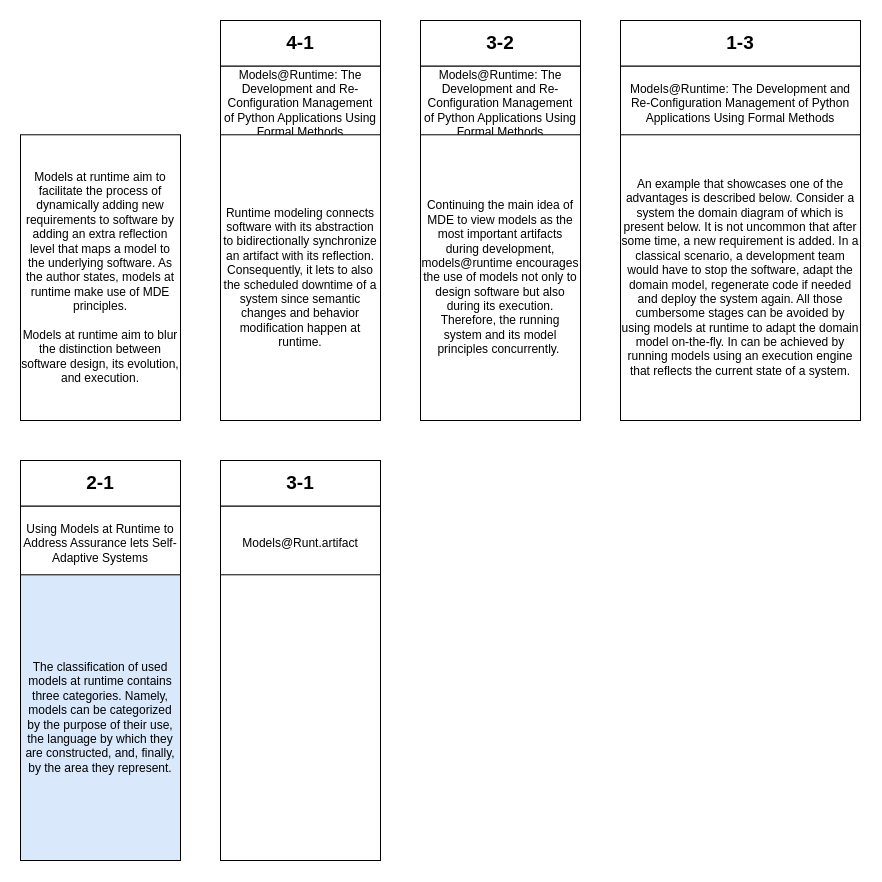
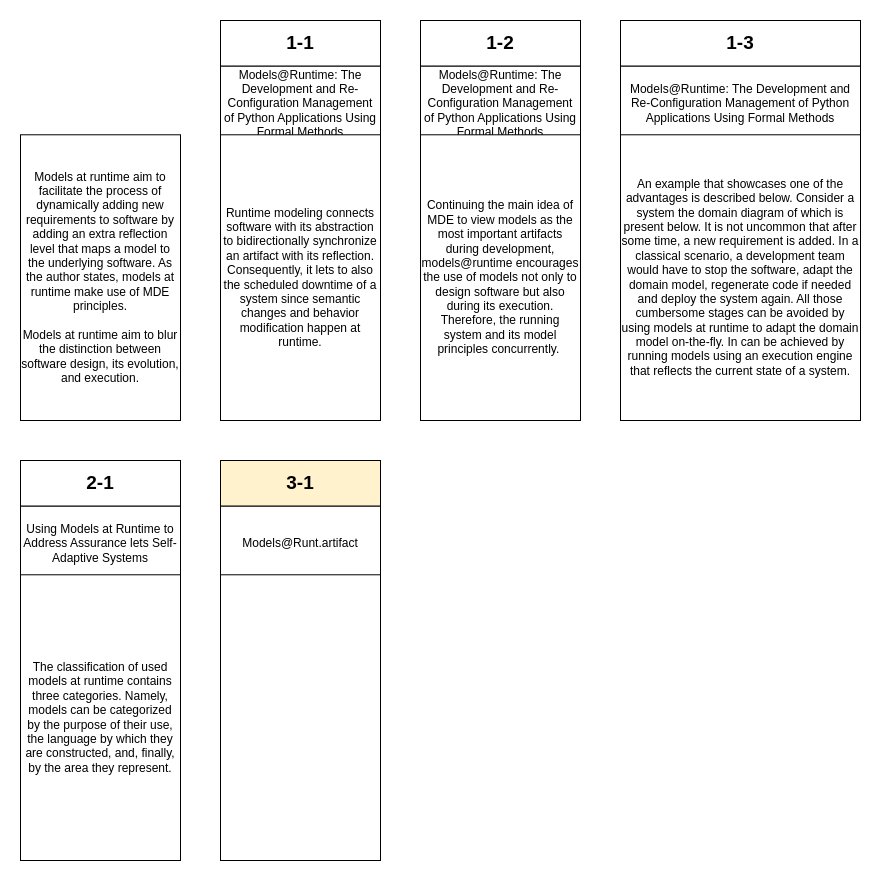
(301, 44) -> (301, 44)
(501, 44) -> (501, 44)
(301, 483) -> (301, 483)
(101, 718) -> (101, 718)
